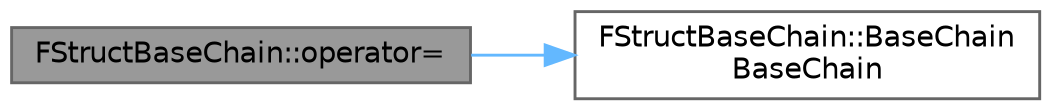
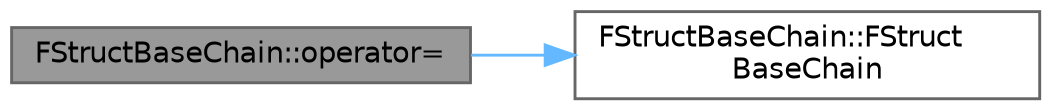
(807, 55) -> (807, 55)
